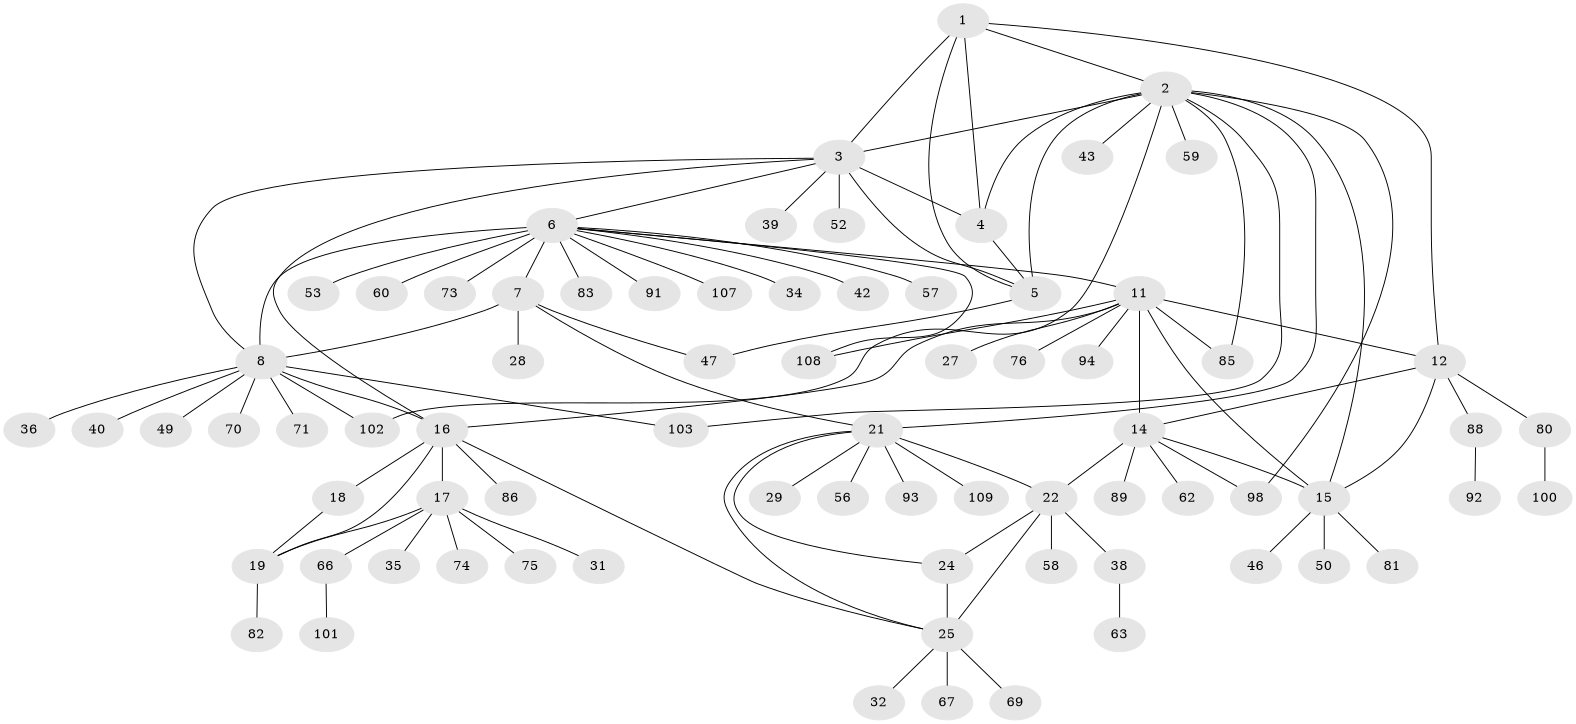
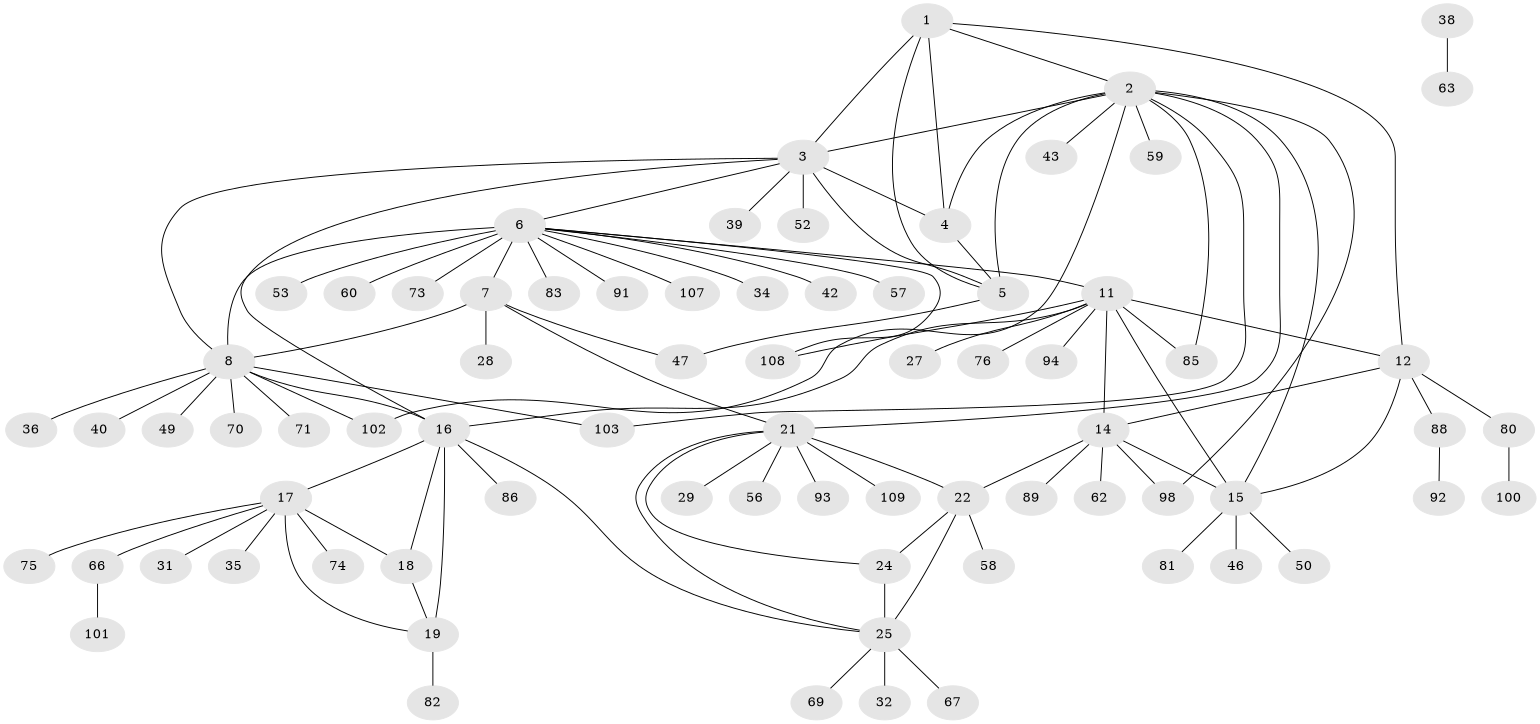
none -> (346, 532)
(1085, 532) -> none
